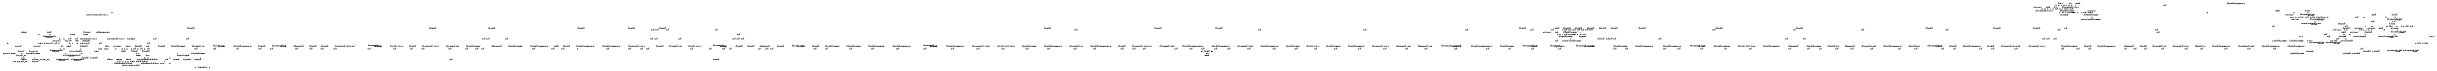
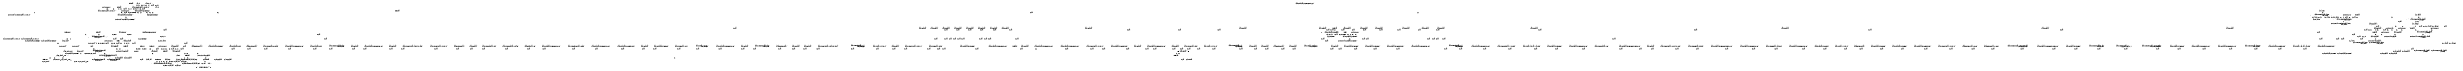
(2064, 15) -> (153, 15)
(1919, 66) -> none
